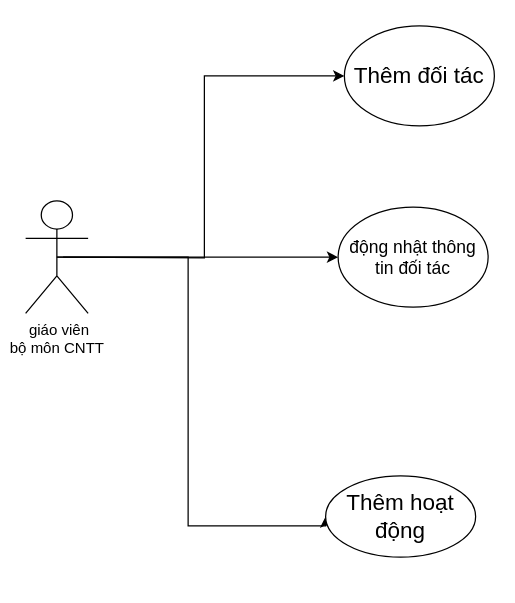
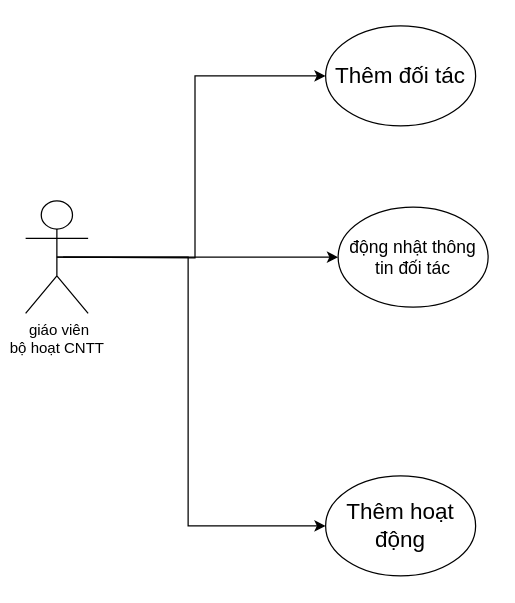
(419, 76) -> (401, 76)
(58, 340) -> (58, 340)
(401, 516) -> (401, 526)
